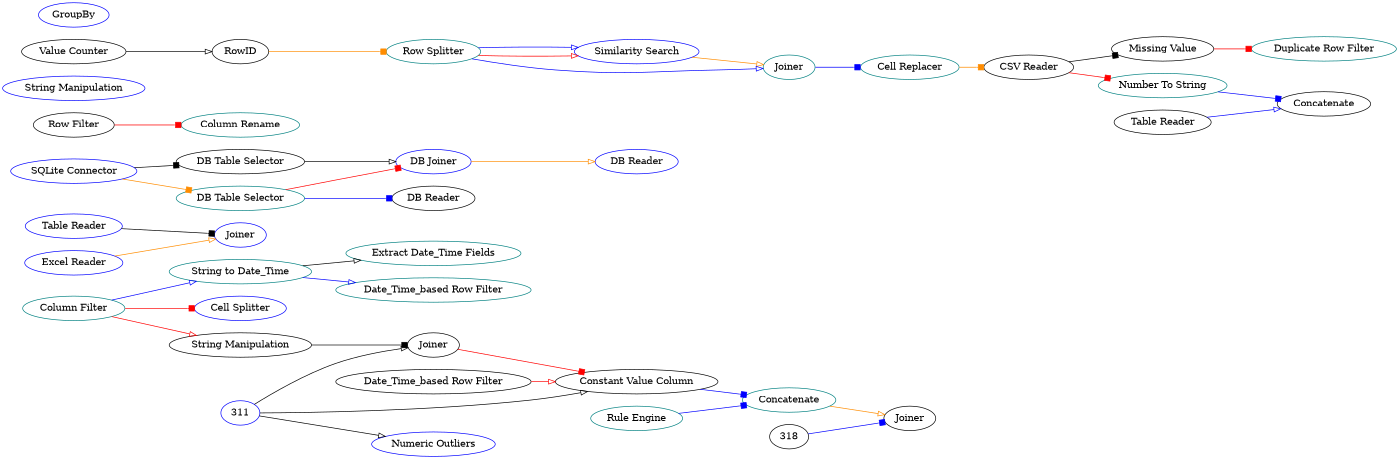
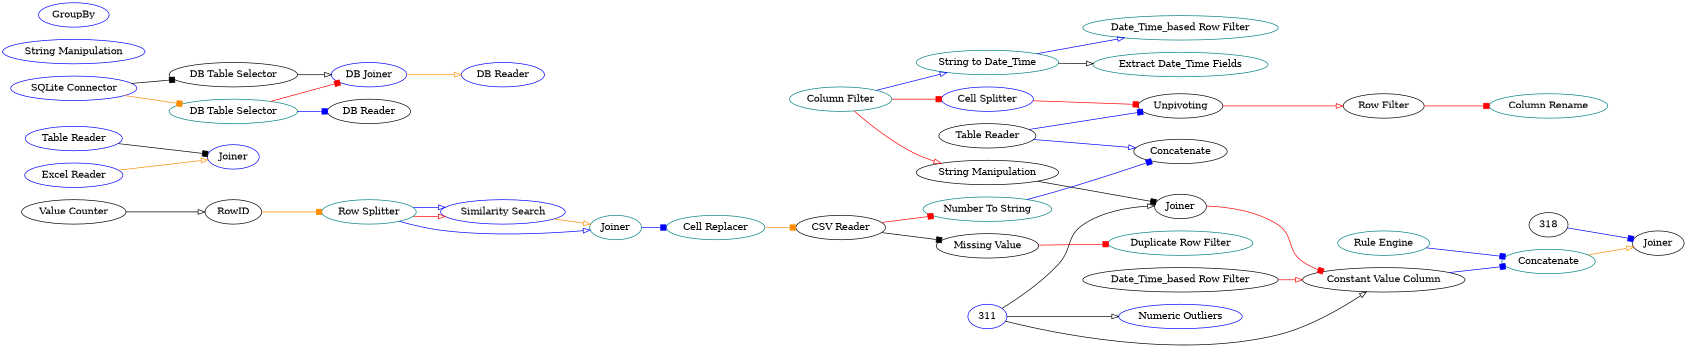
none -> (1180, 106)
